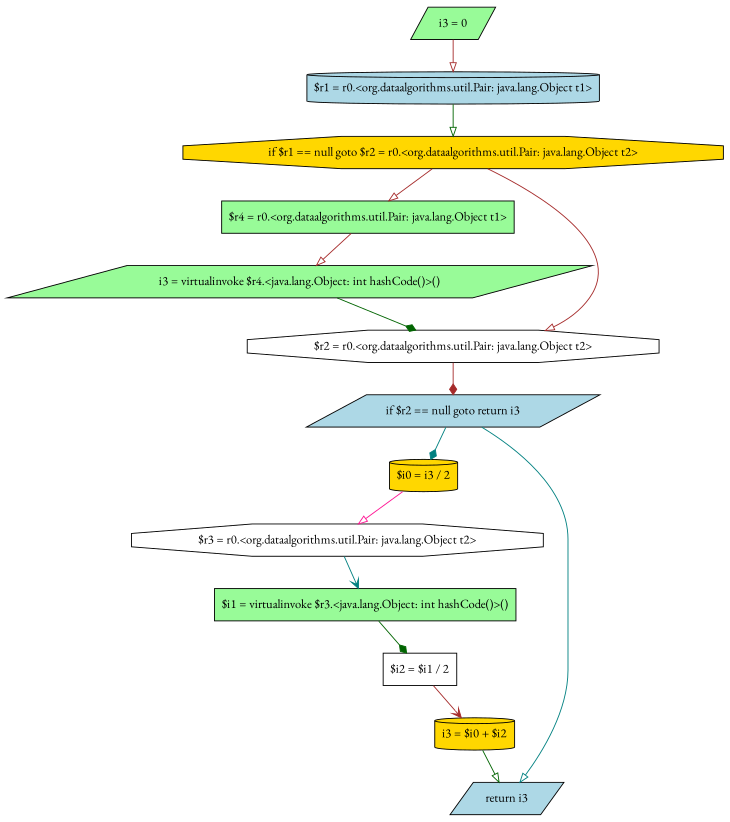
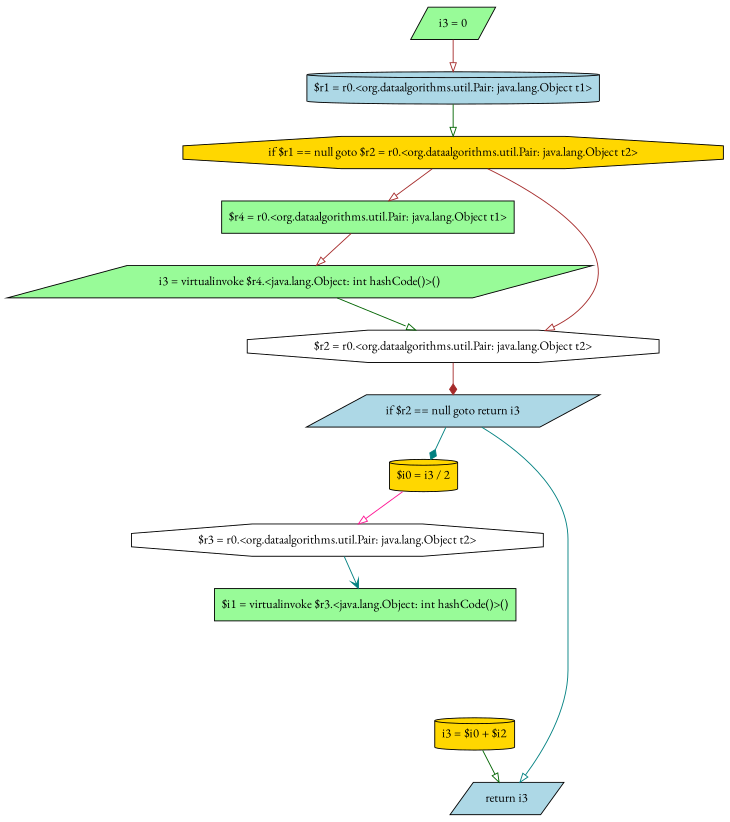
(371, 312) -> (371, 312)
(420, 669) -> none
